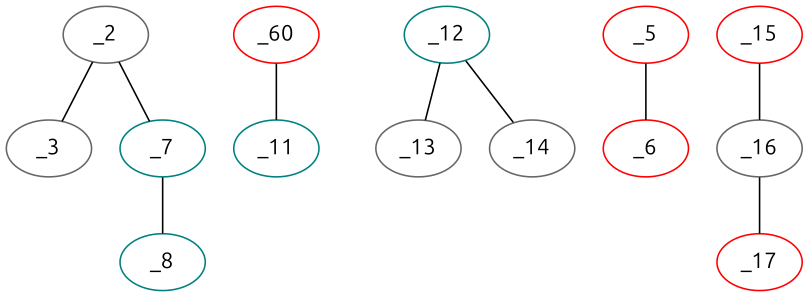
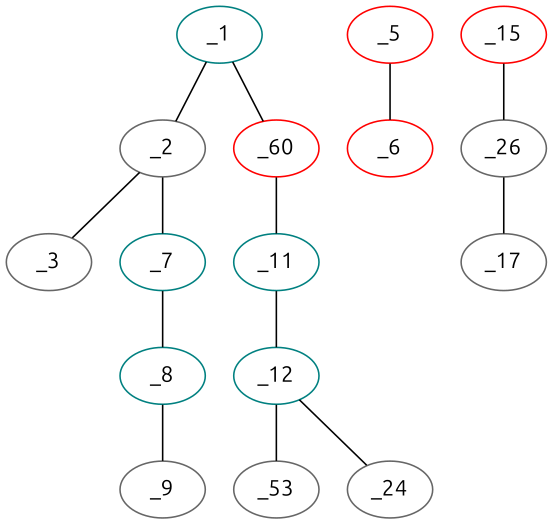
none -> (220, 35)
(418, 148) -> (276, 490)
(532, 148) -> (390, 490)
(760, 148) -> (504, 148)
(760, 262) -> (504, 262)
none -> (276, 319)
none -> (163, 490)
